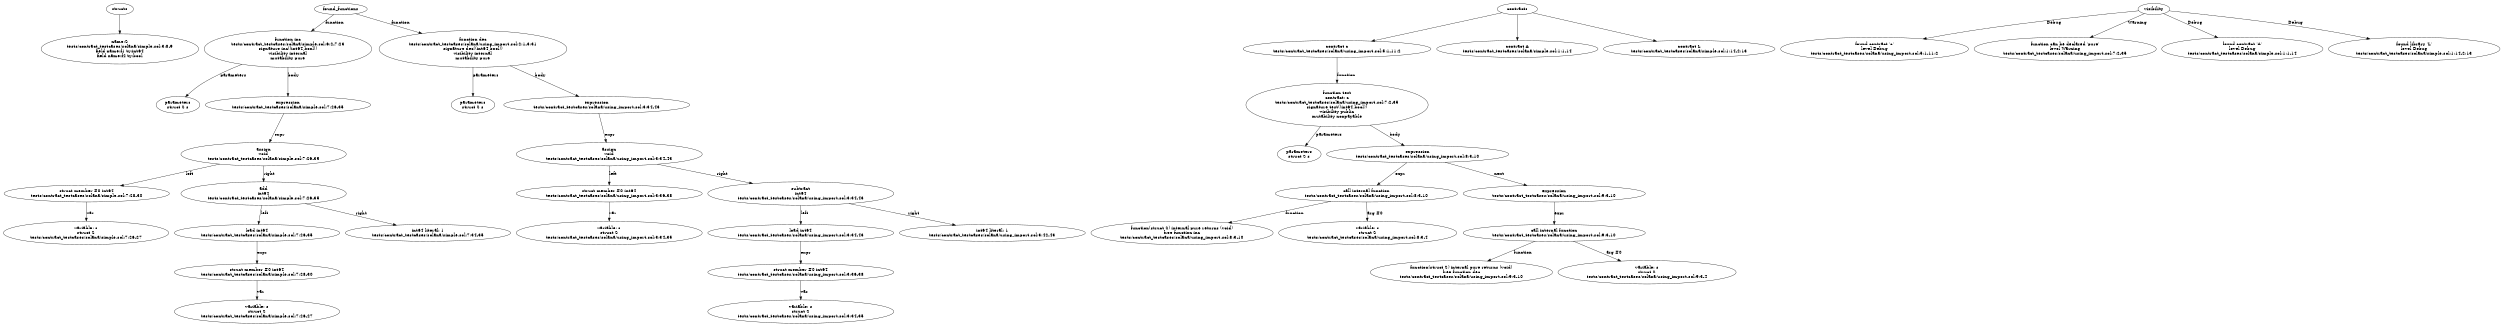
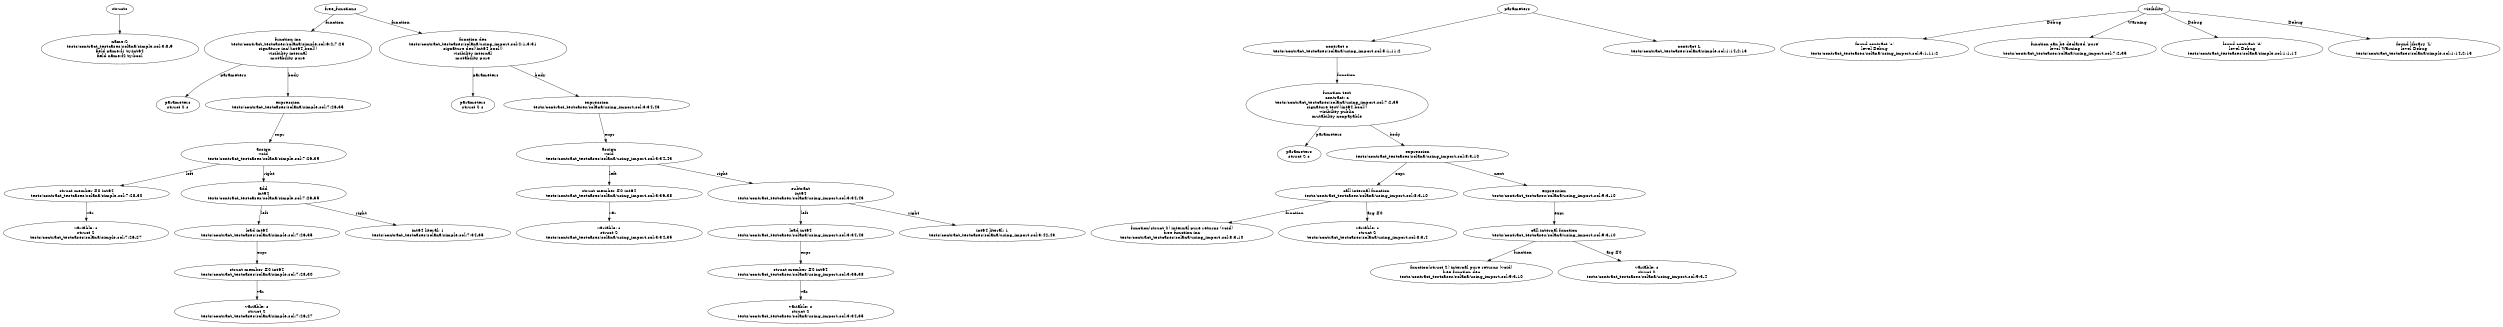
(341, 9) -> (341, 9)
(1517, 9) -> (1517, 9)
(1517, 49) -> none
